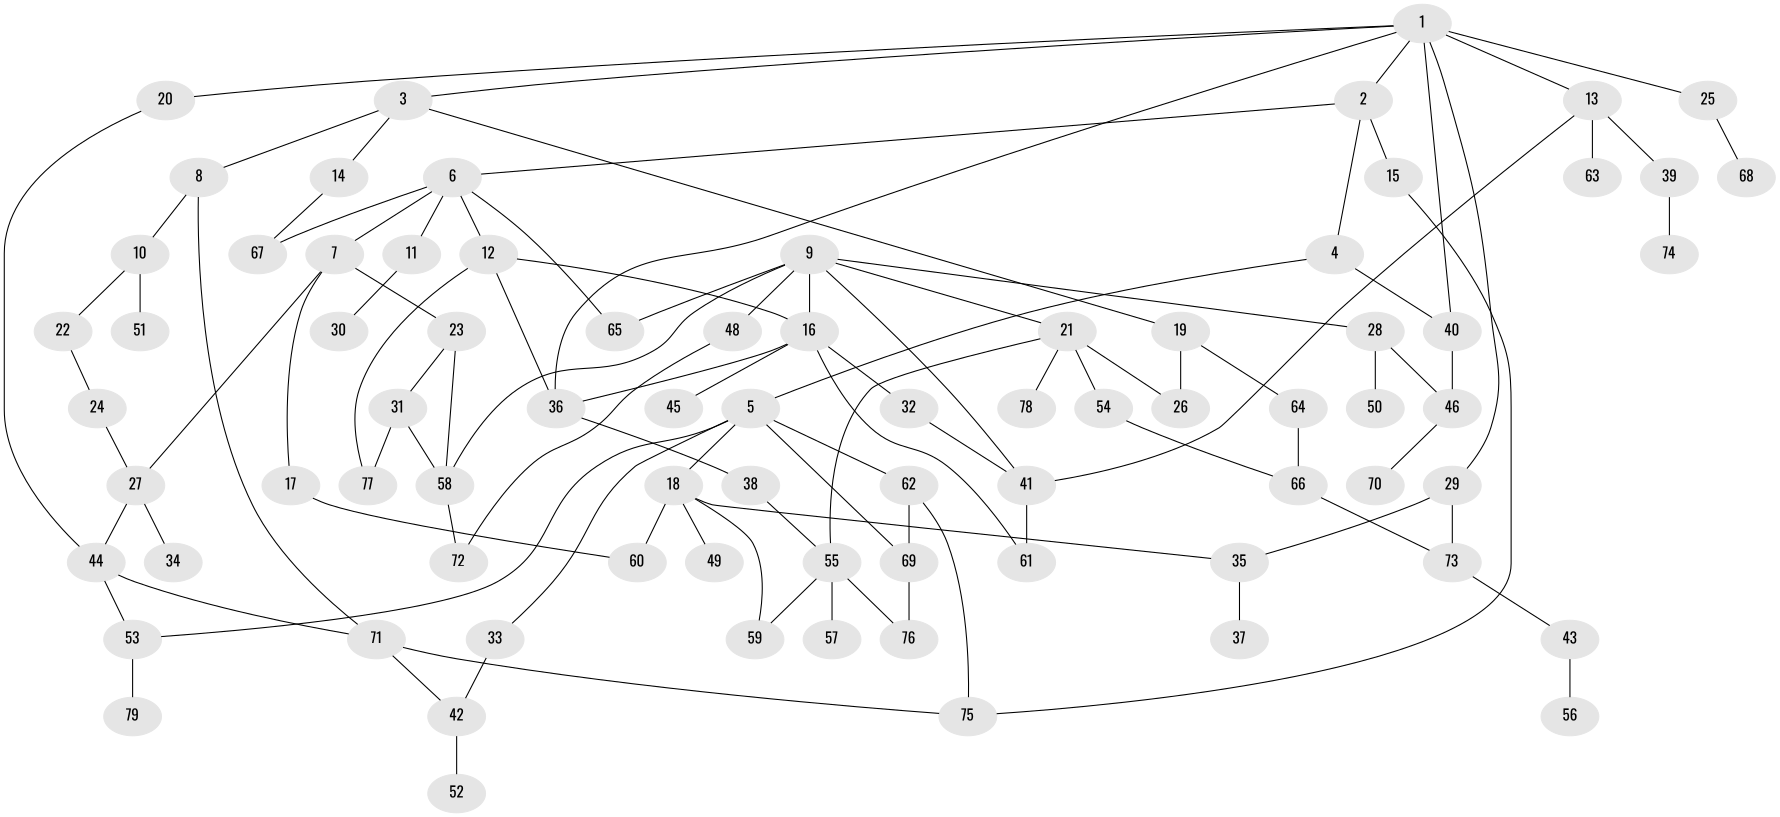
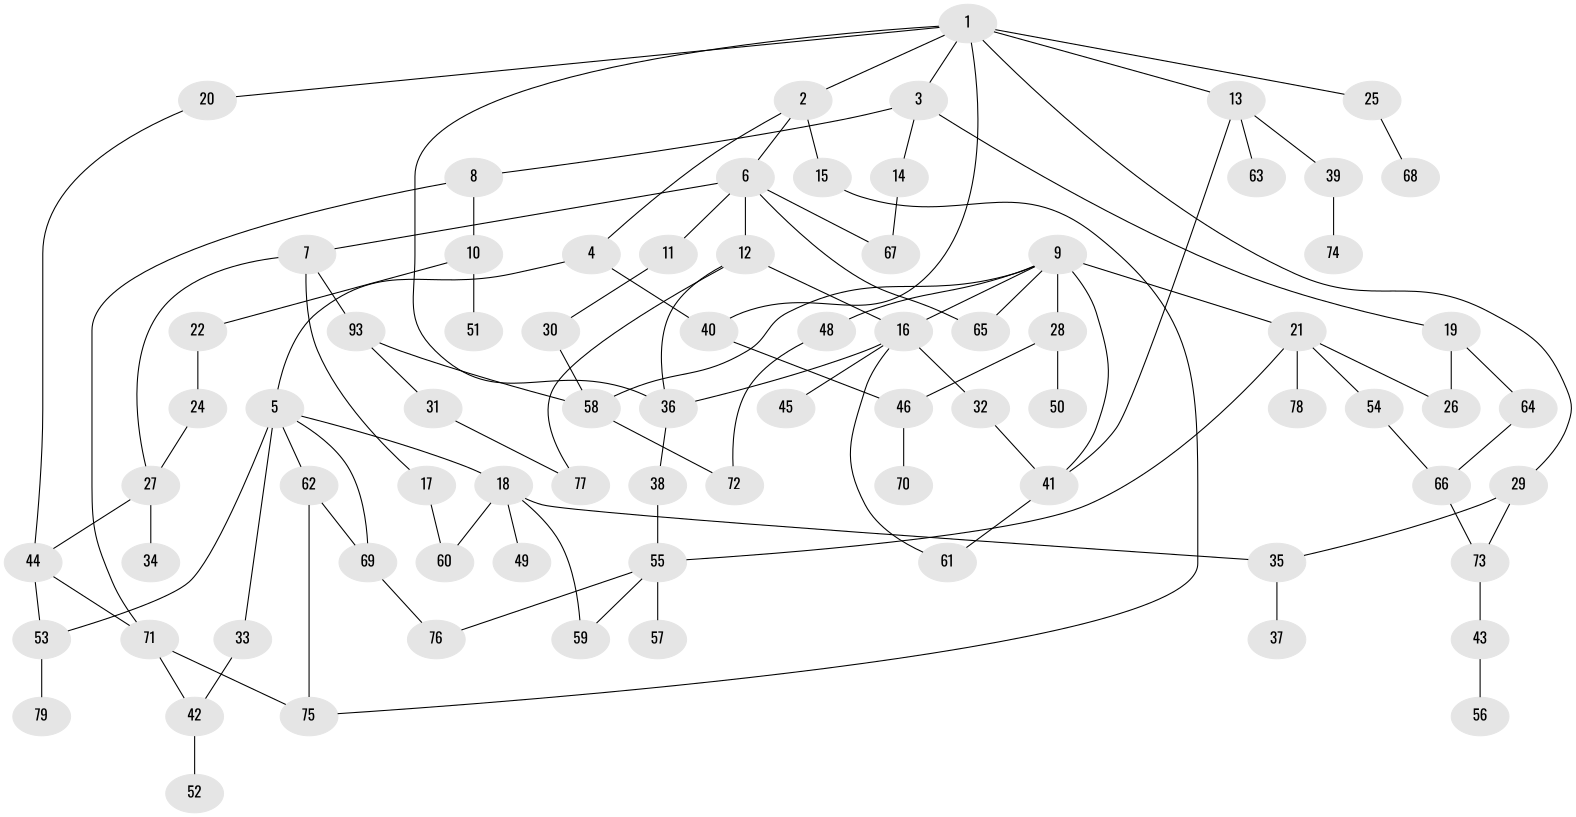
(457, 332) -> (356, 332)
(421, 447) -> (567, 362)
